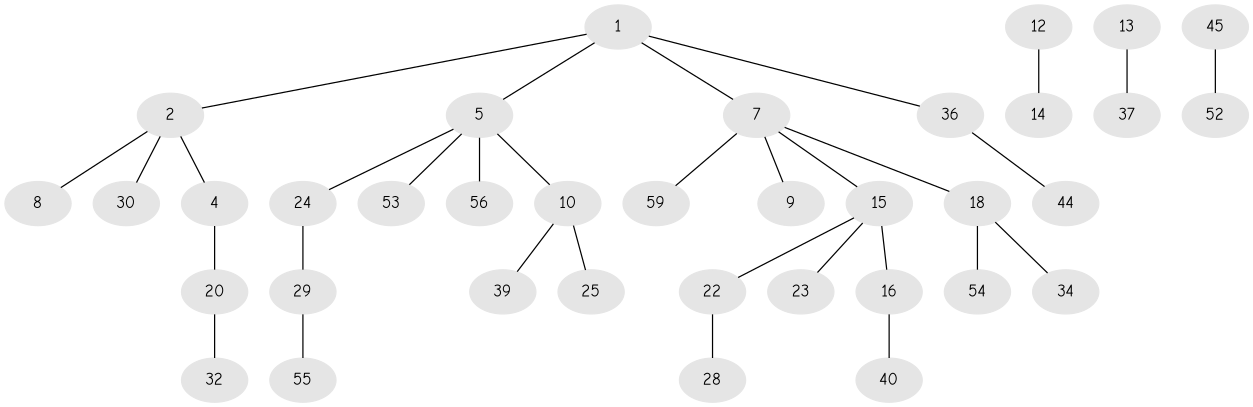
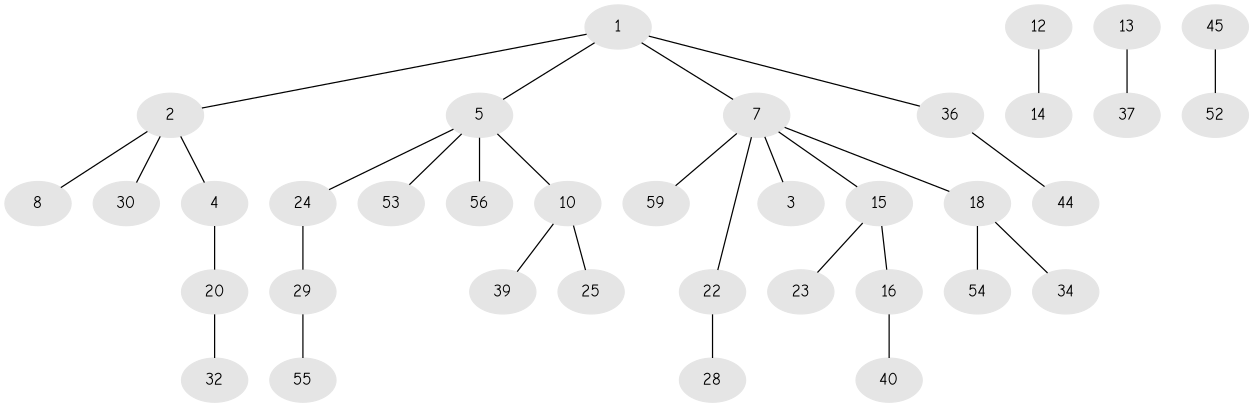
(791, 204) -> (791, 204)
(796, 248) -> (735, 204)
